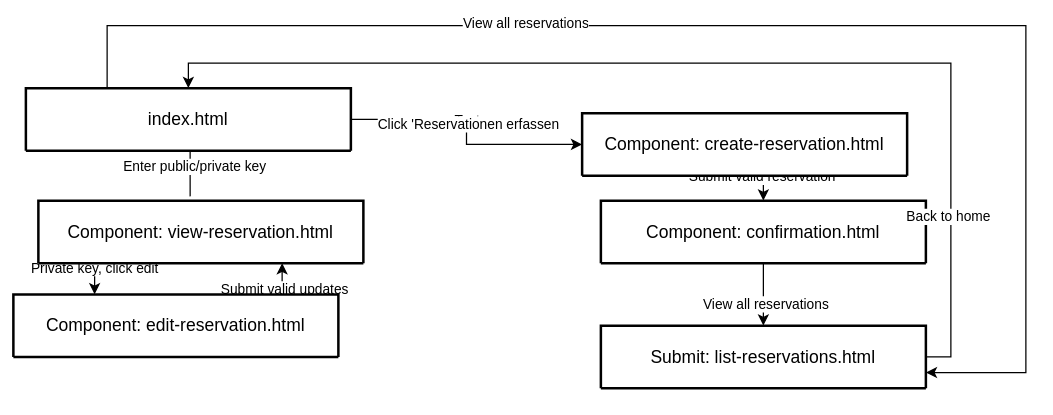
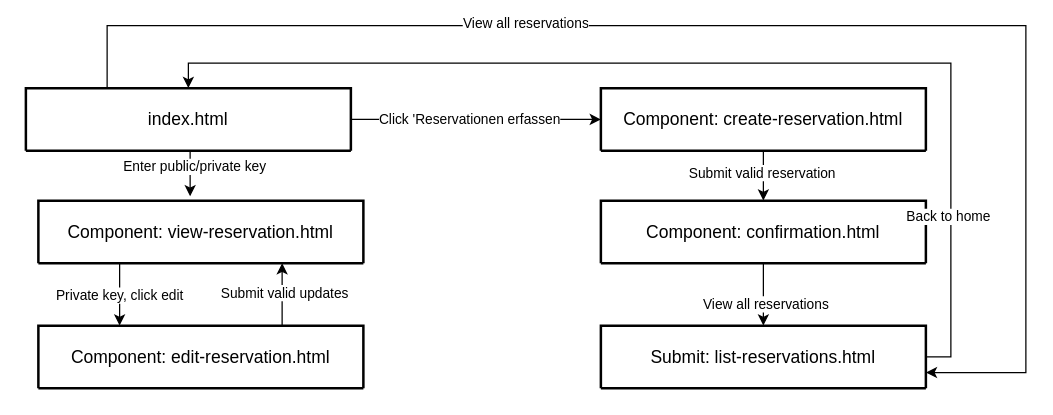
(744, 144) -> (763, 119)
(190, 189) -> (190, 186)
(176, 326) -> (201, 357)
